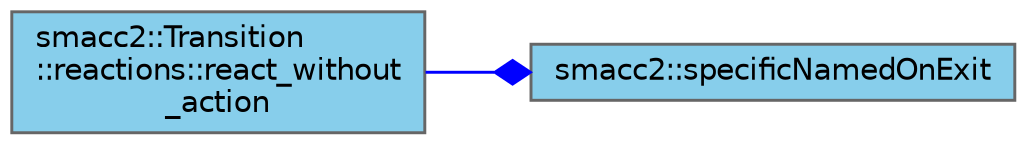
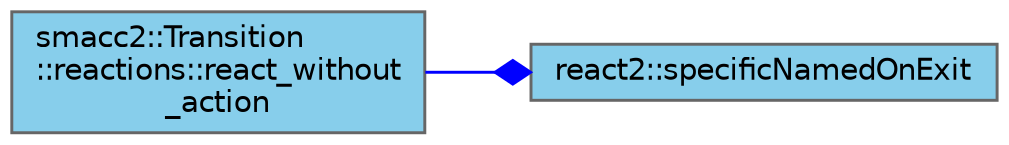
(773, 72) -> (764, 72)
